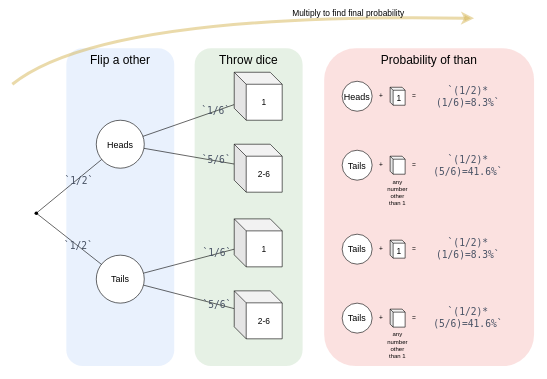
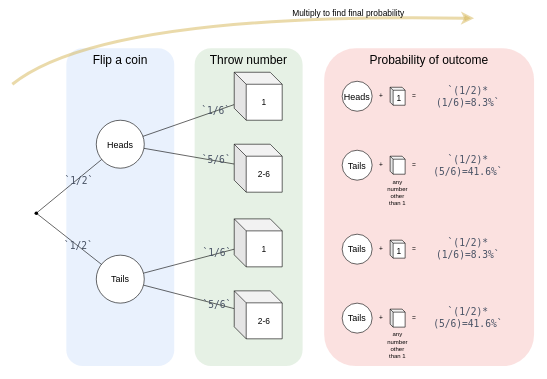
(120, 60) -> (120, 60)
(249, 60) -> (249, 60)
(429, 60) -> (429, 60)
